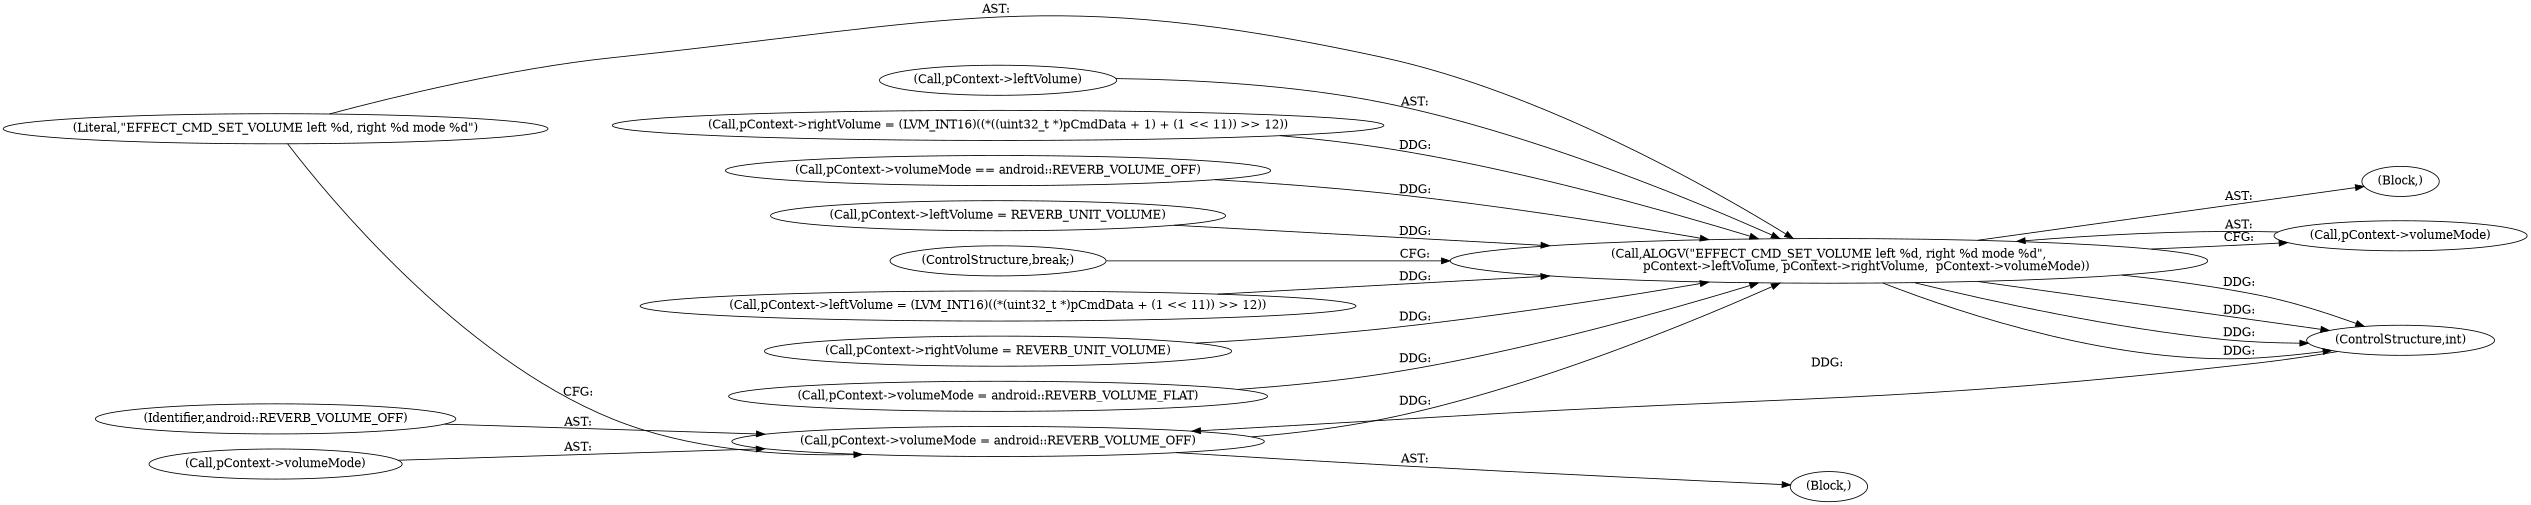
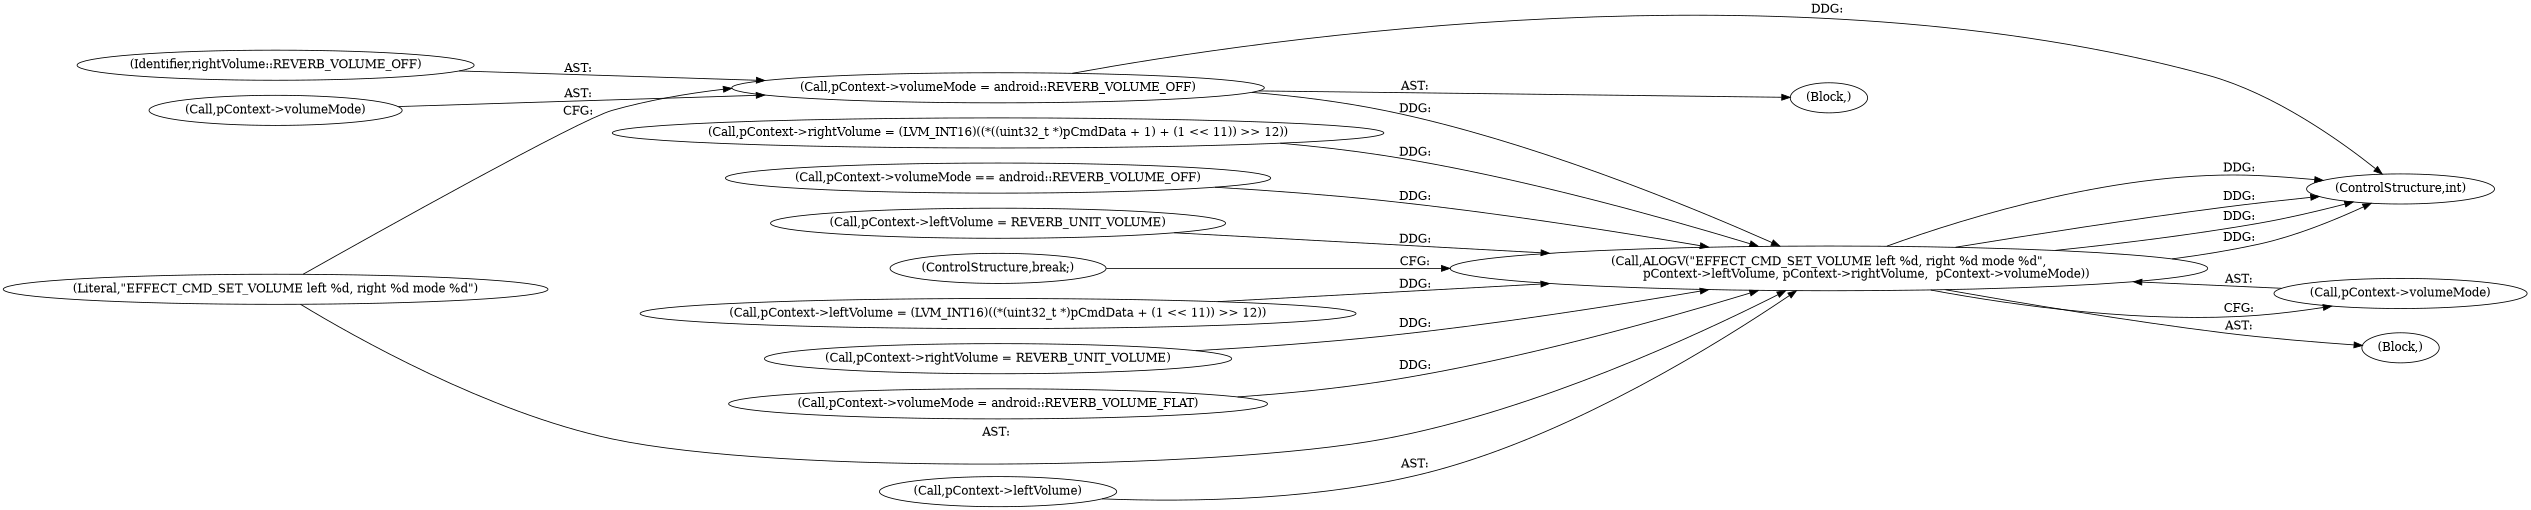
(1770, 401) -> (1737, 16)
(276, 419) -> (276, 65)
